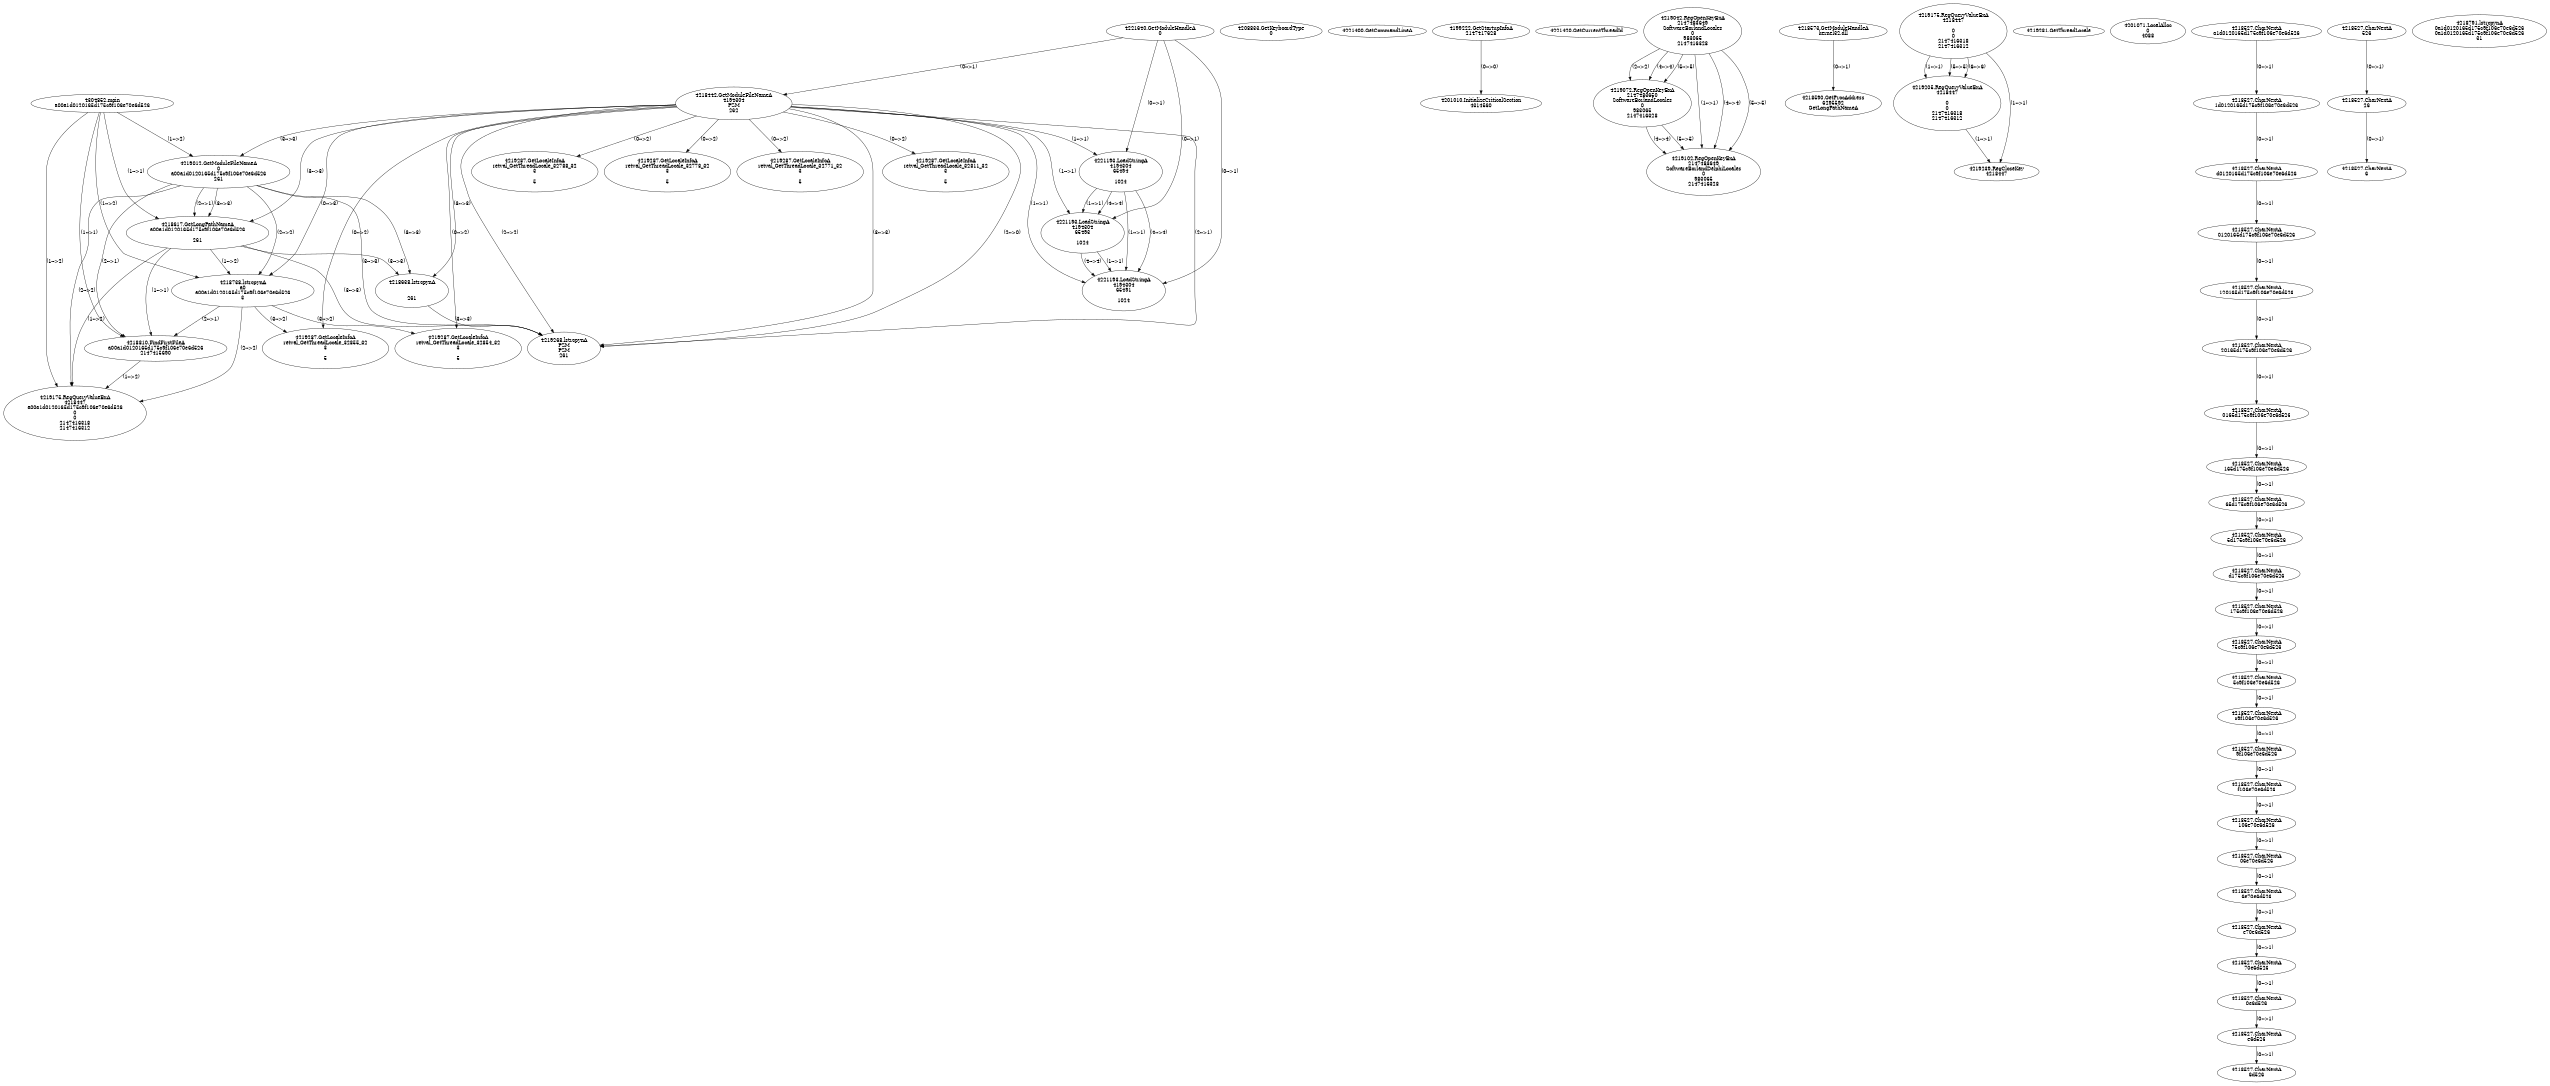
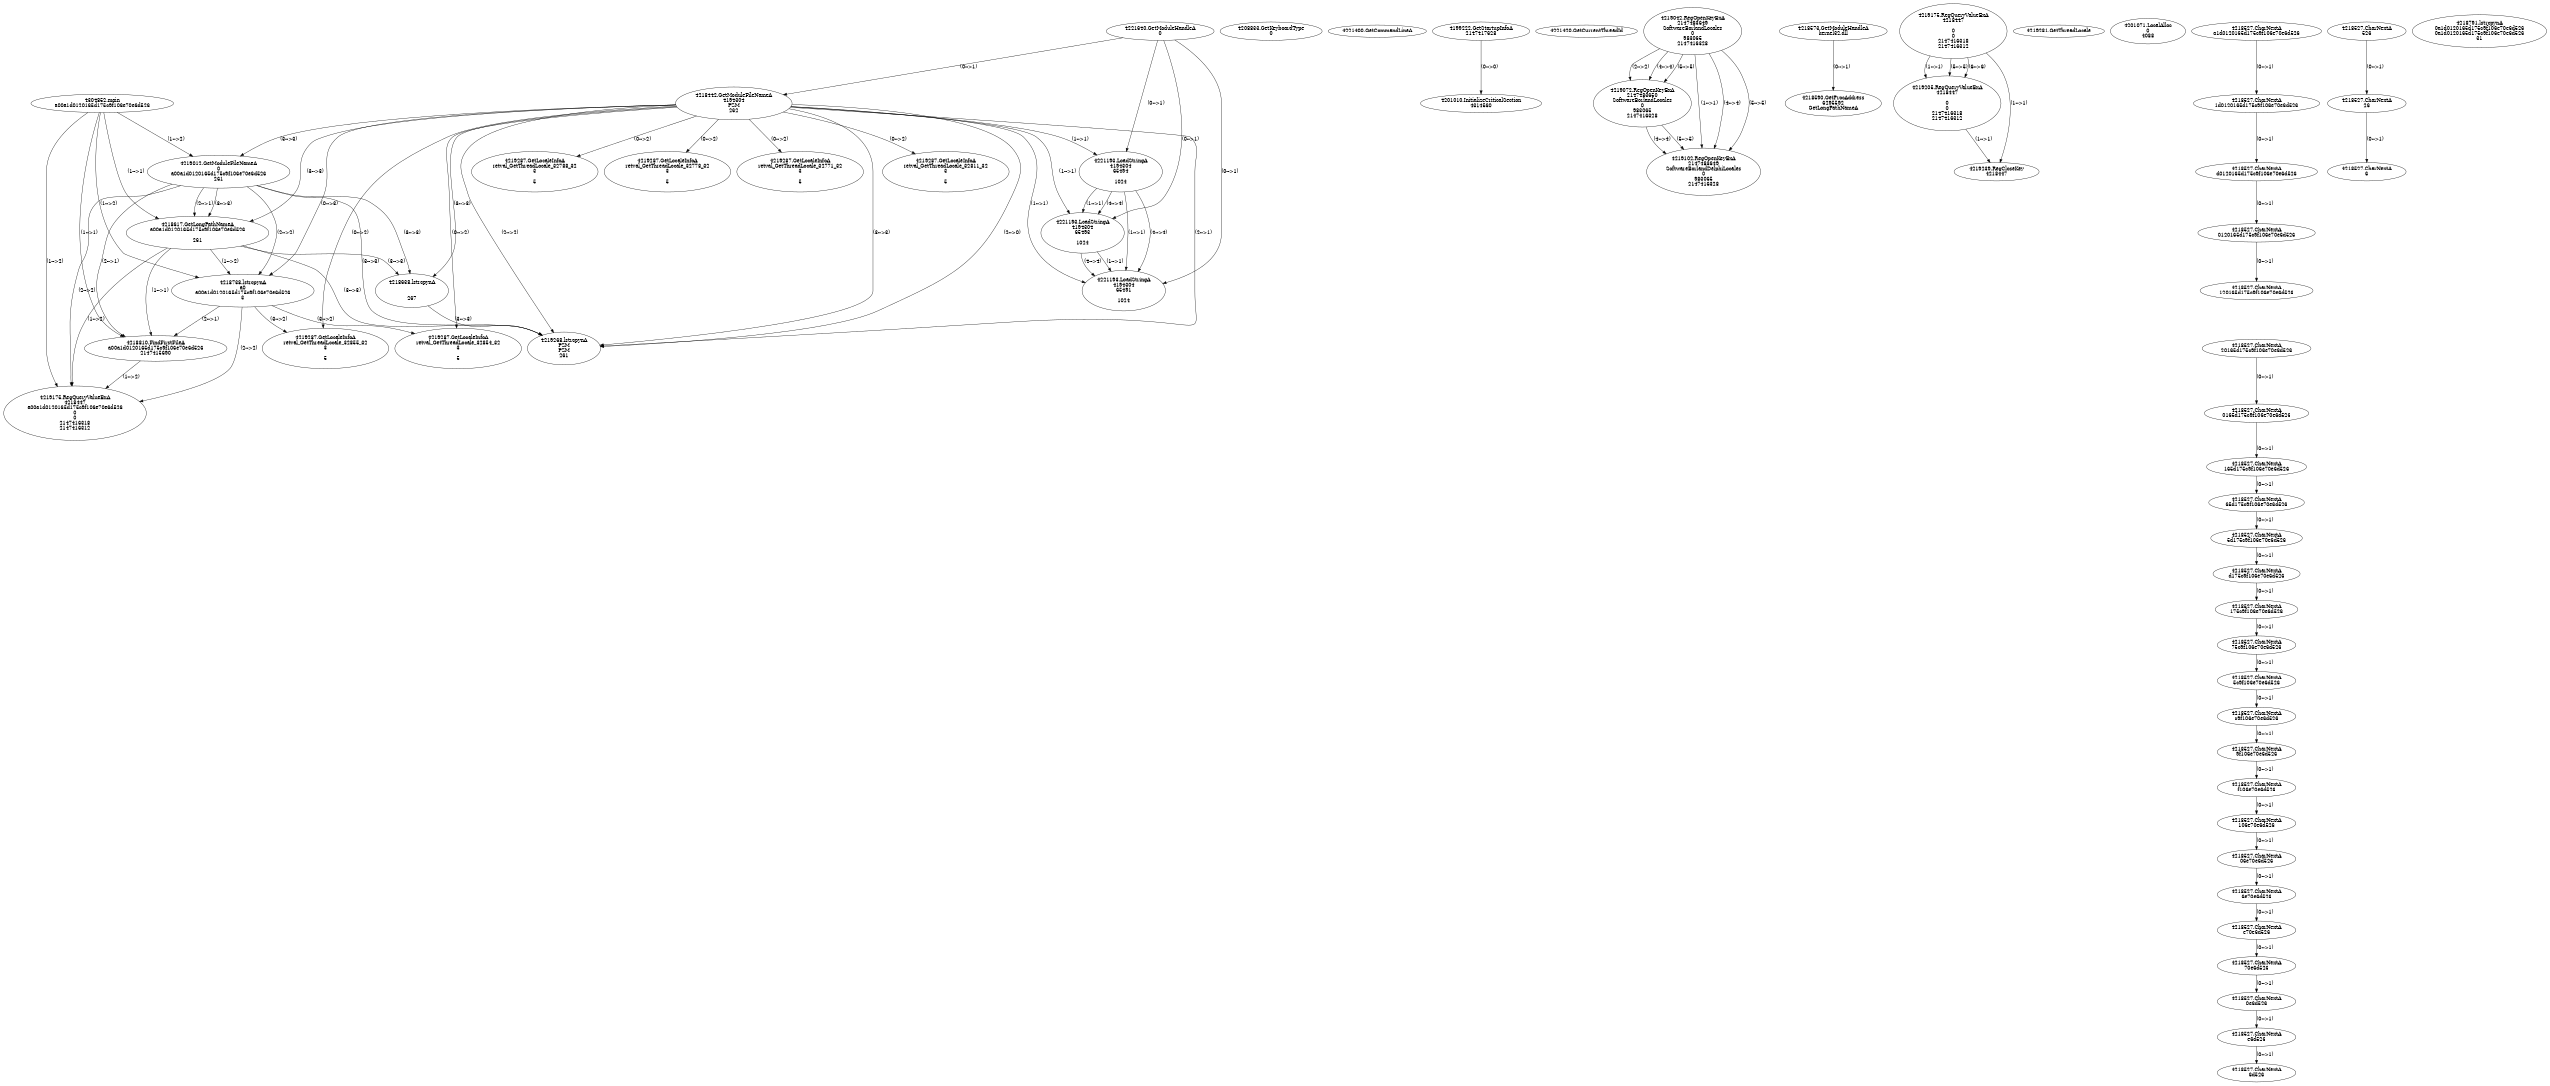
(412, 291) -> (412, 291)
(2257, 318) -> none
